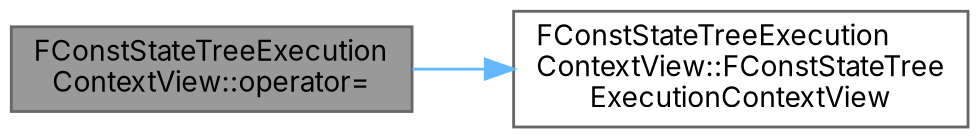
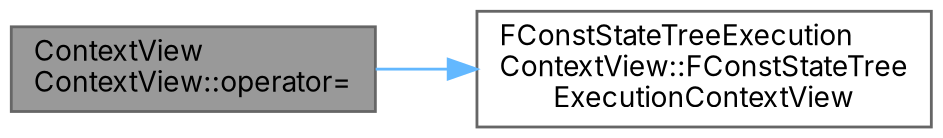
(212, 69) -> (193, 69)
